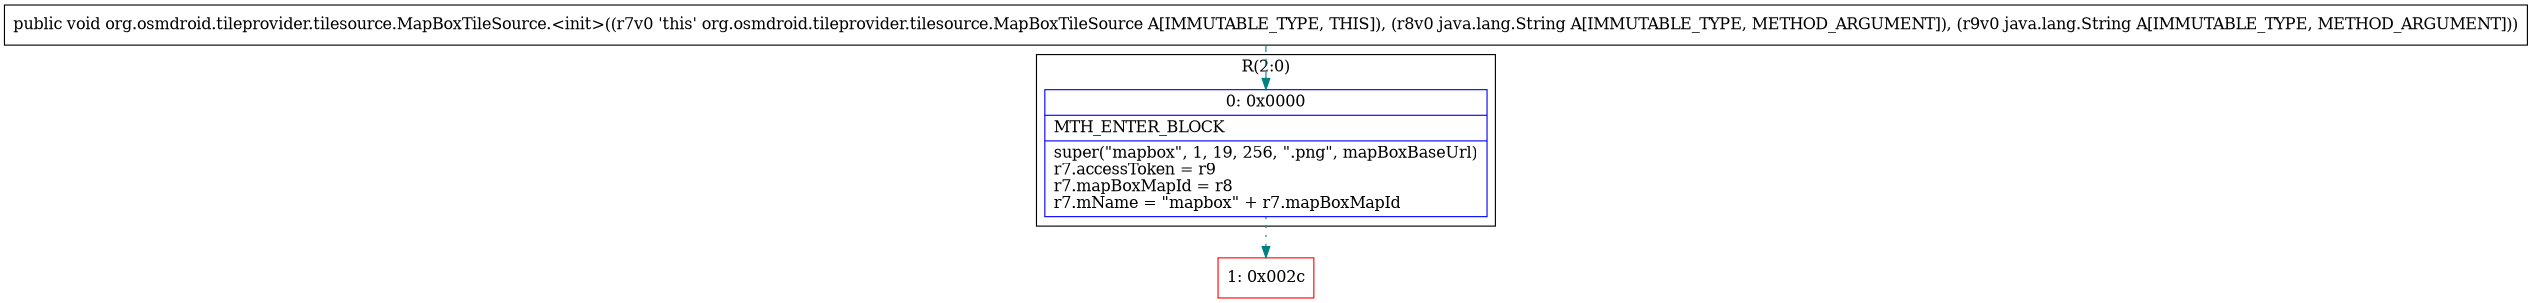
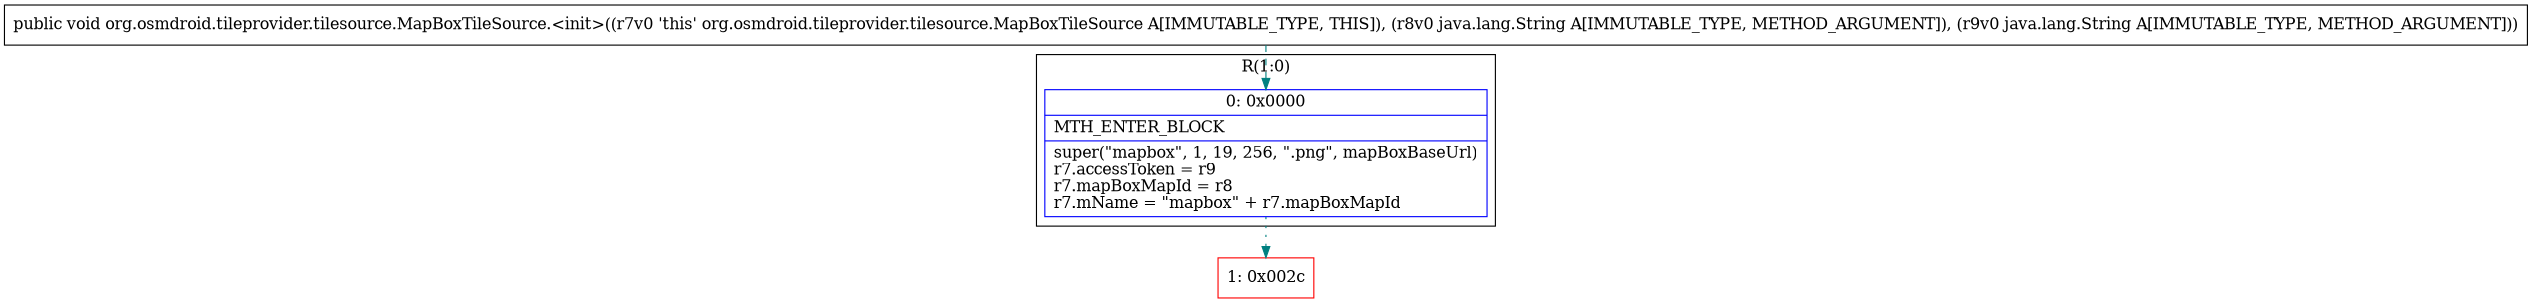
(1266, 67) -> (1266, 67)
